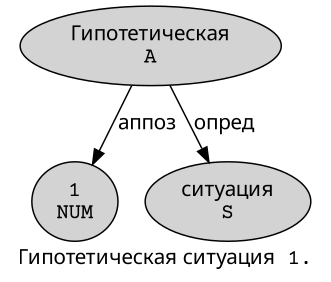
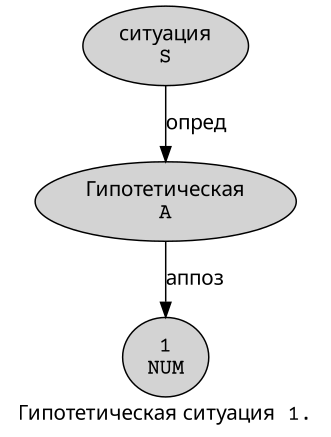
(186, 117) -> (166, 116)
